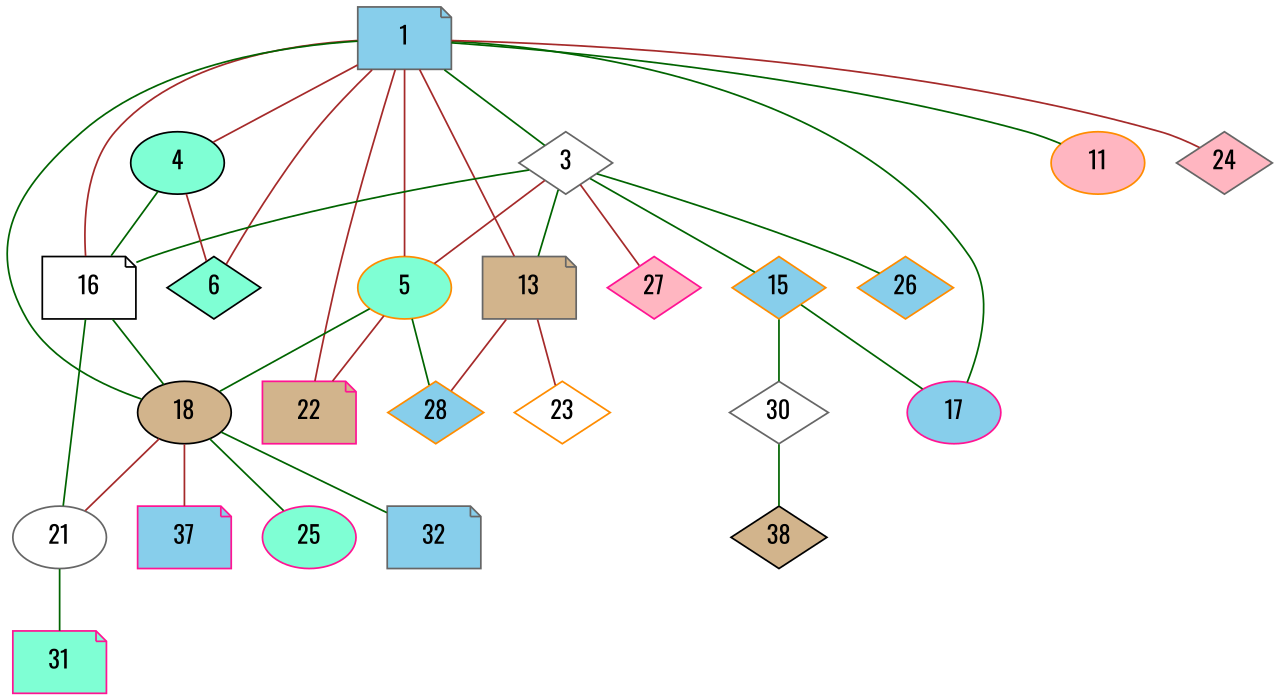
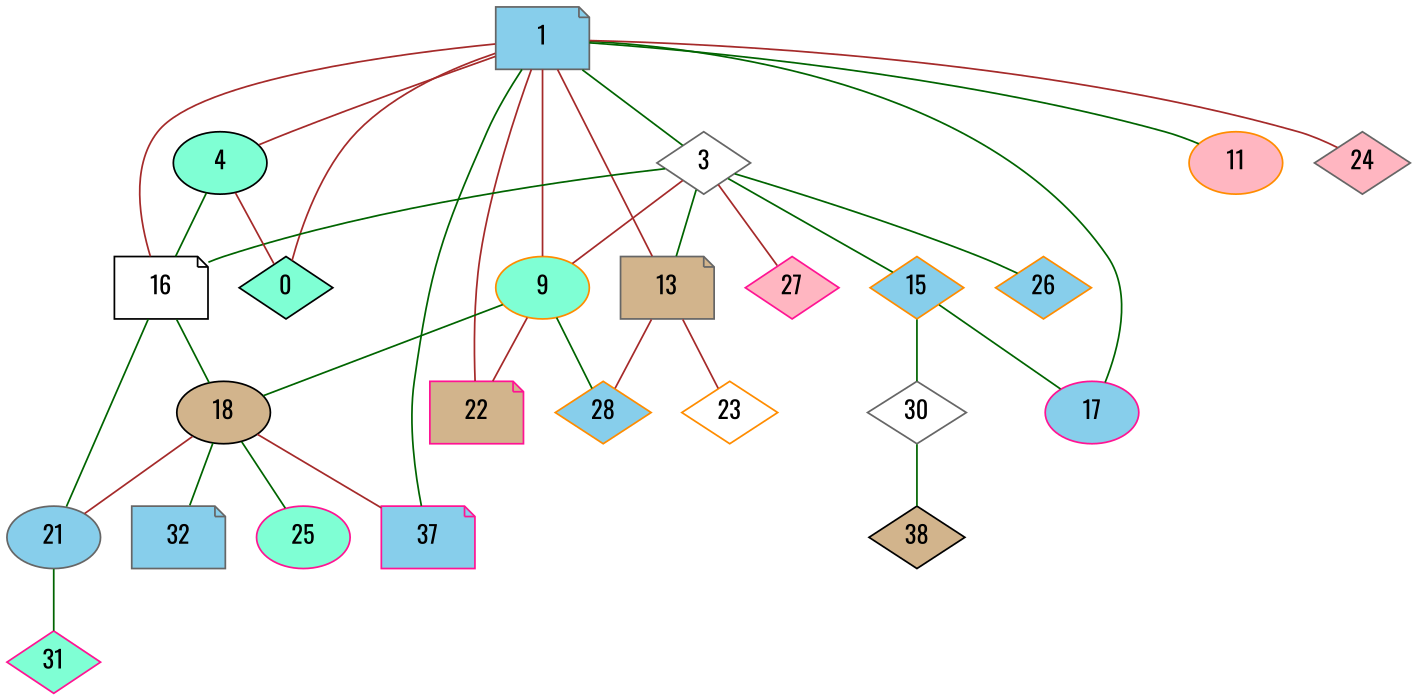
(59, 154) -> (432, 279)
(214, 288) -> (286, 288)
(405, 288) -> (543, 288)
(60, 537) -> (54, 537)
(60, 662) -> (54, 662)
